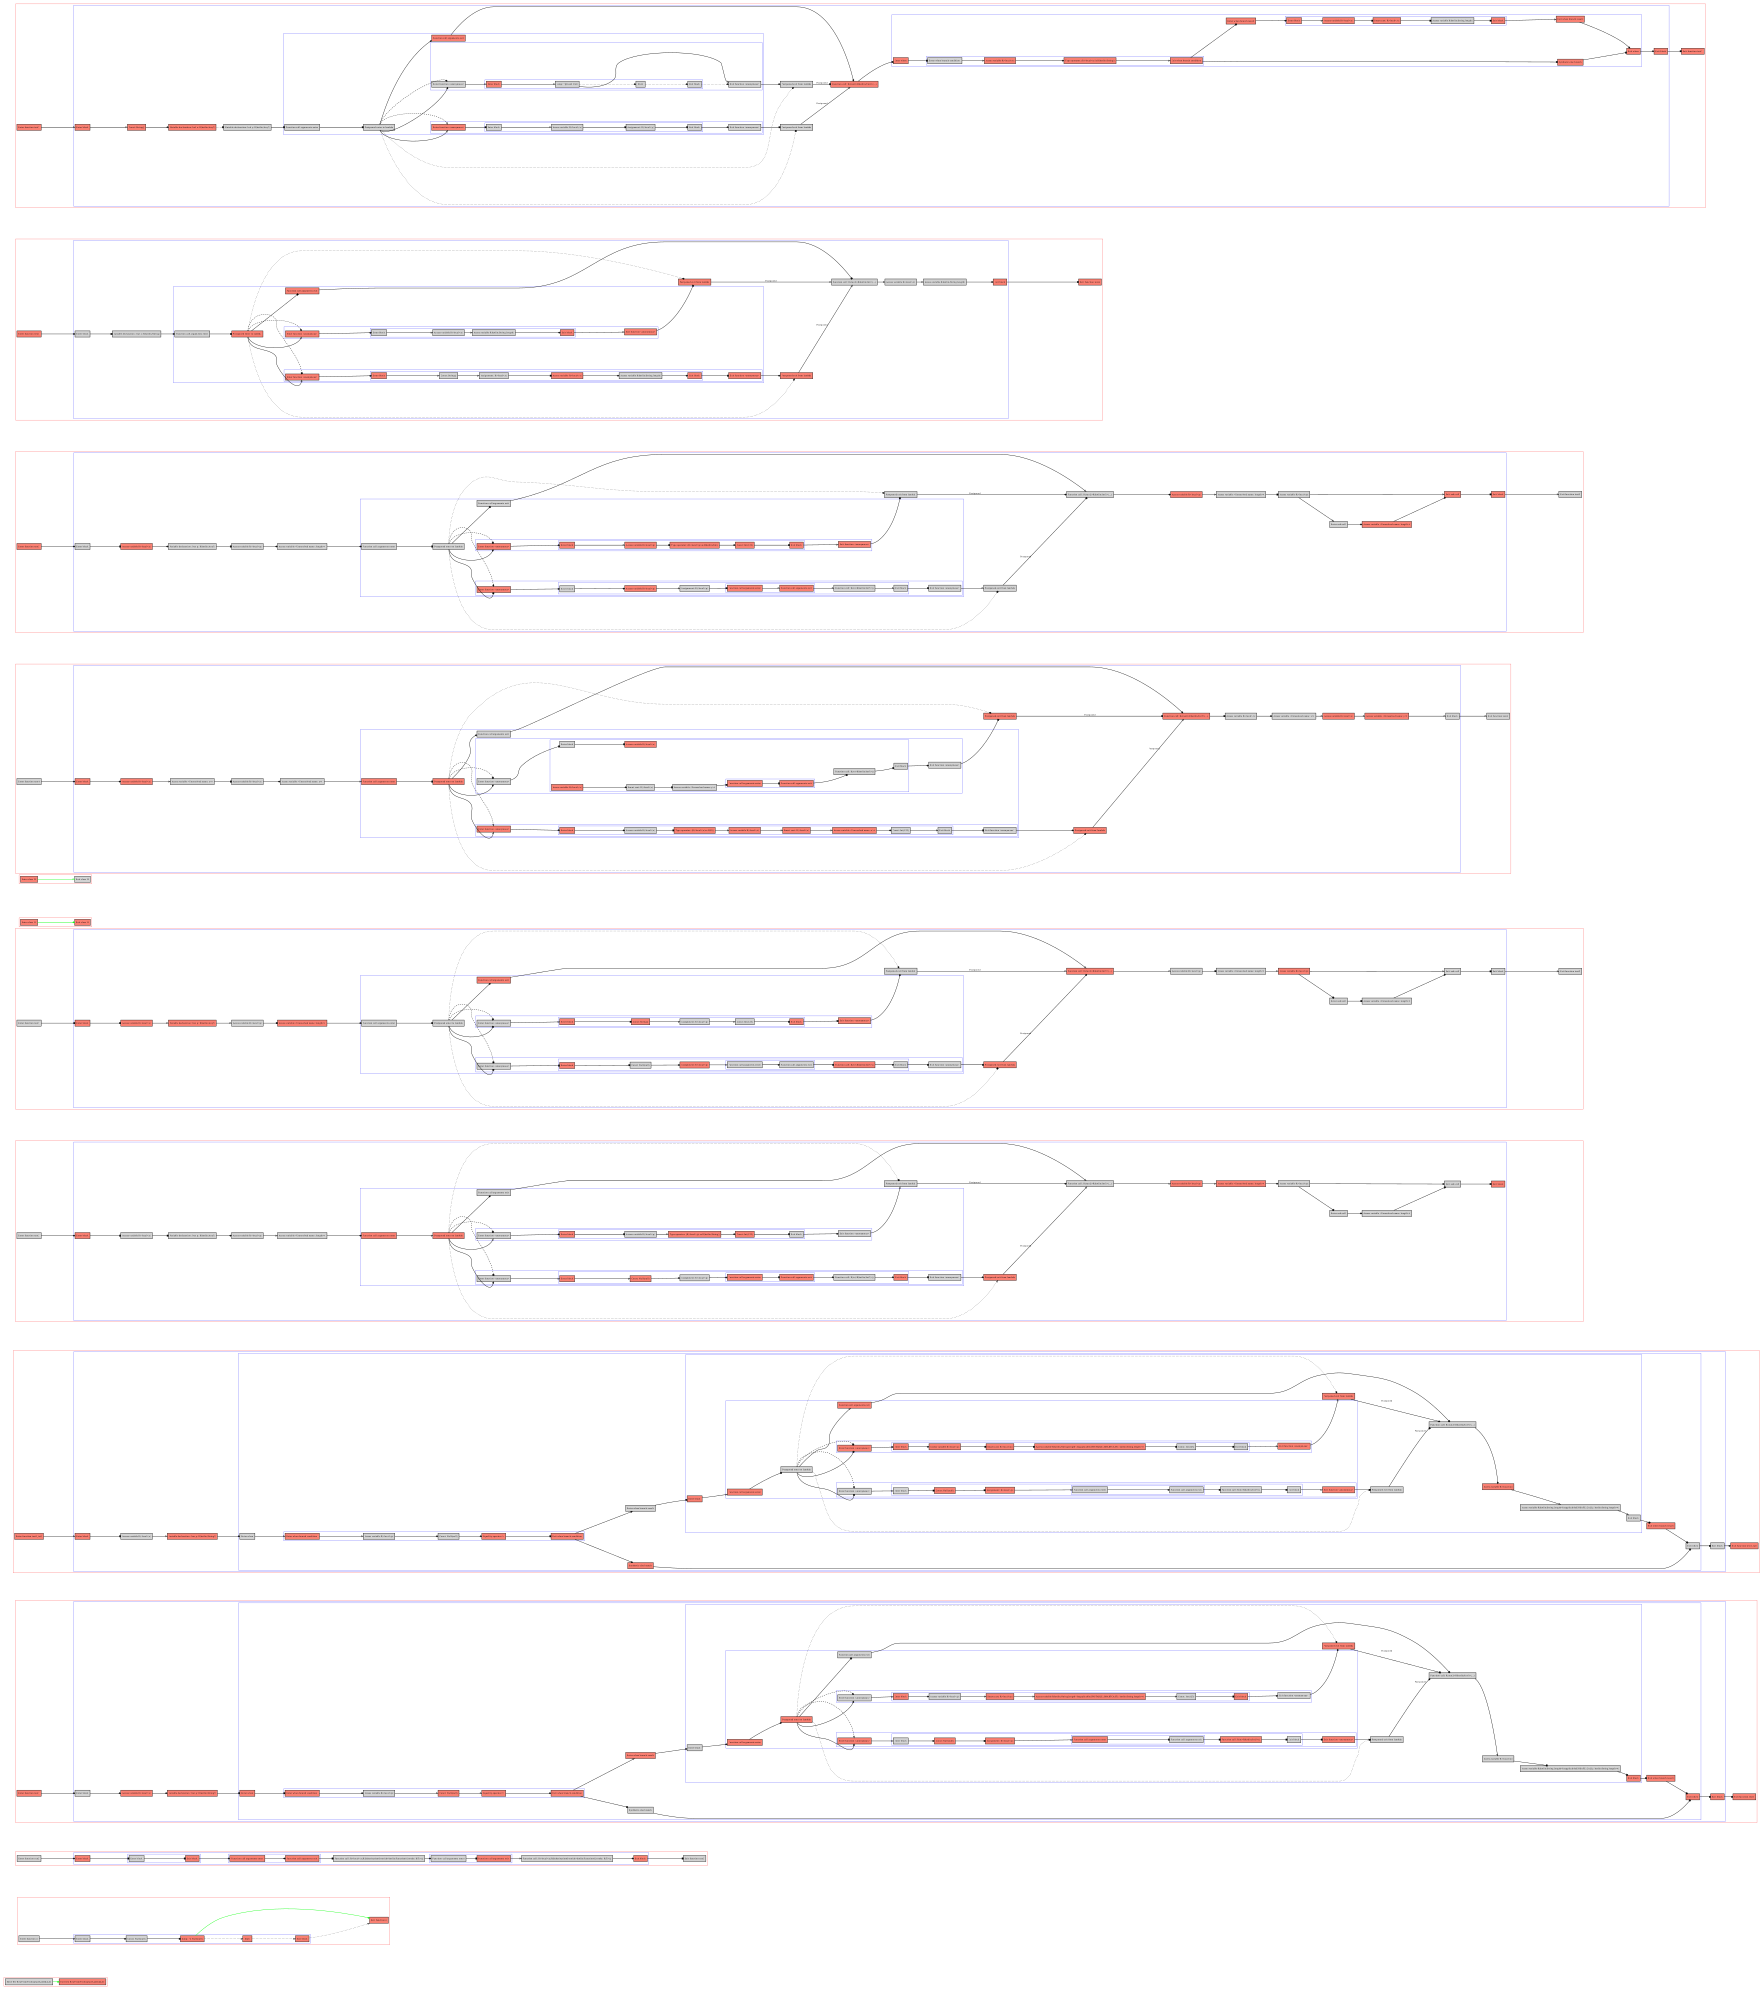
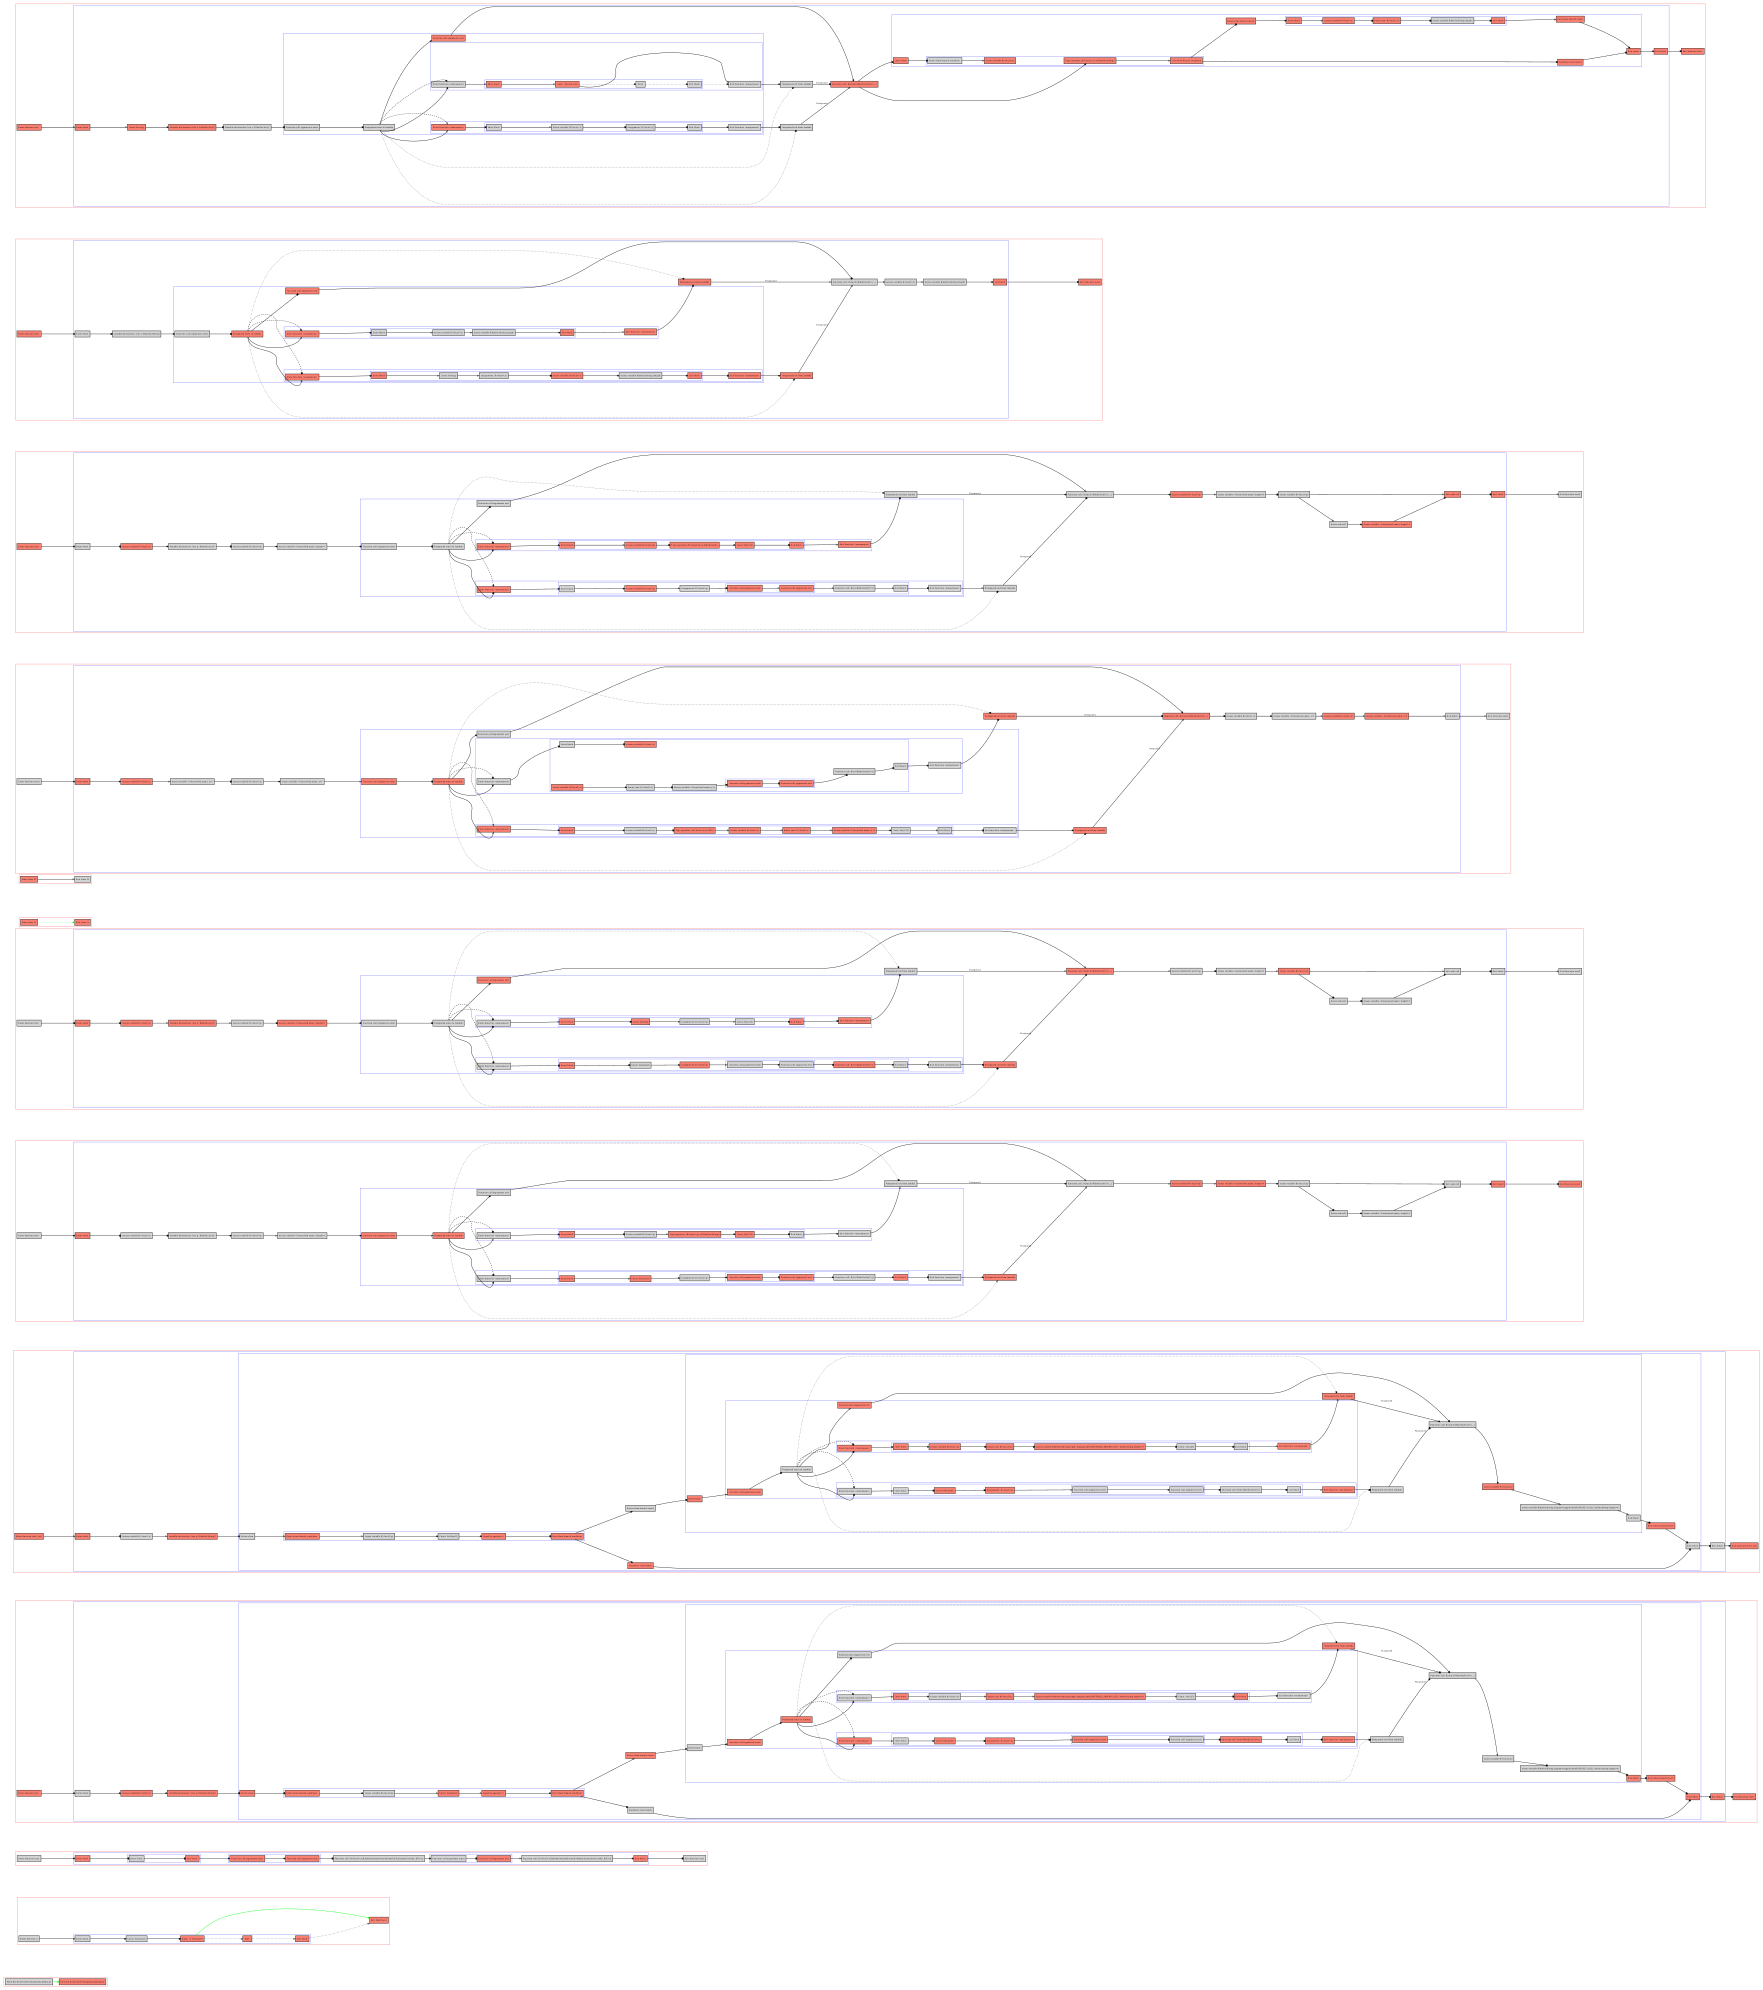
(1039, 61) -> (975, 101)
(567, 84) -> (567, 84)
(219, 127) -> (219, 127)
(55, 879) -> (55, 879)
(55, 922) -> (55, 922)
none -> (1570, 1184)
